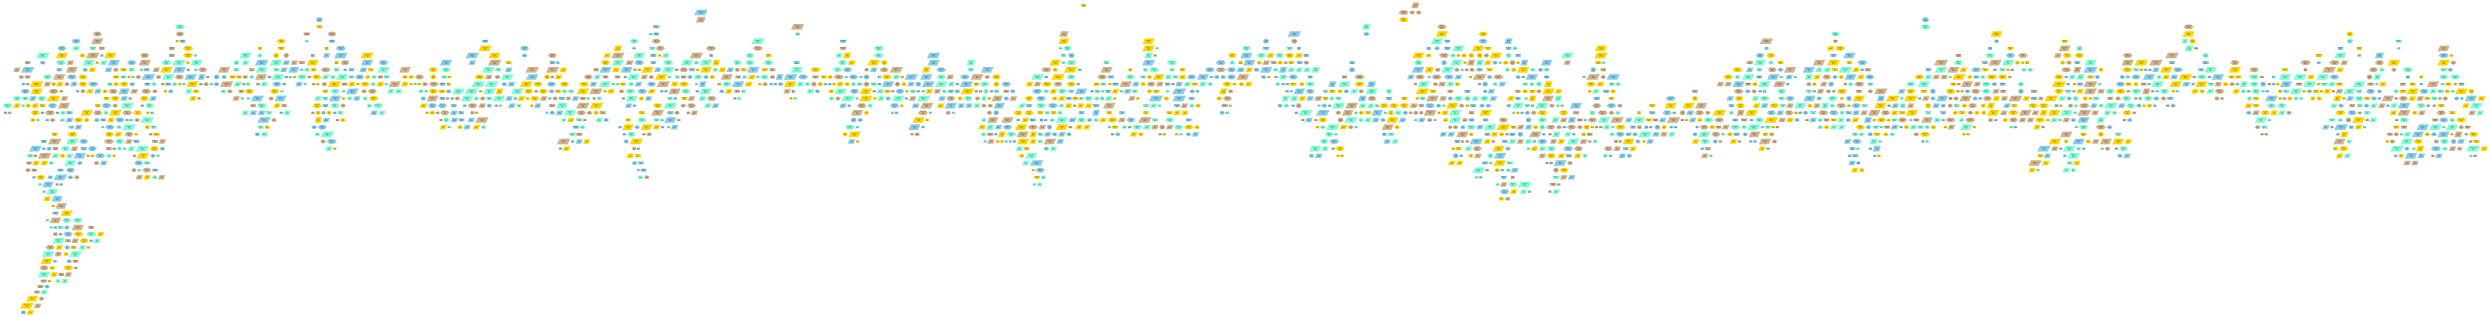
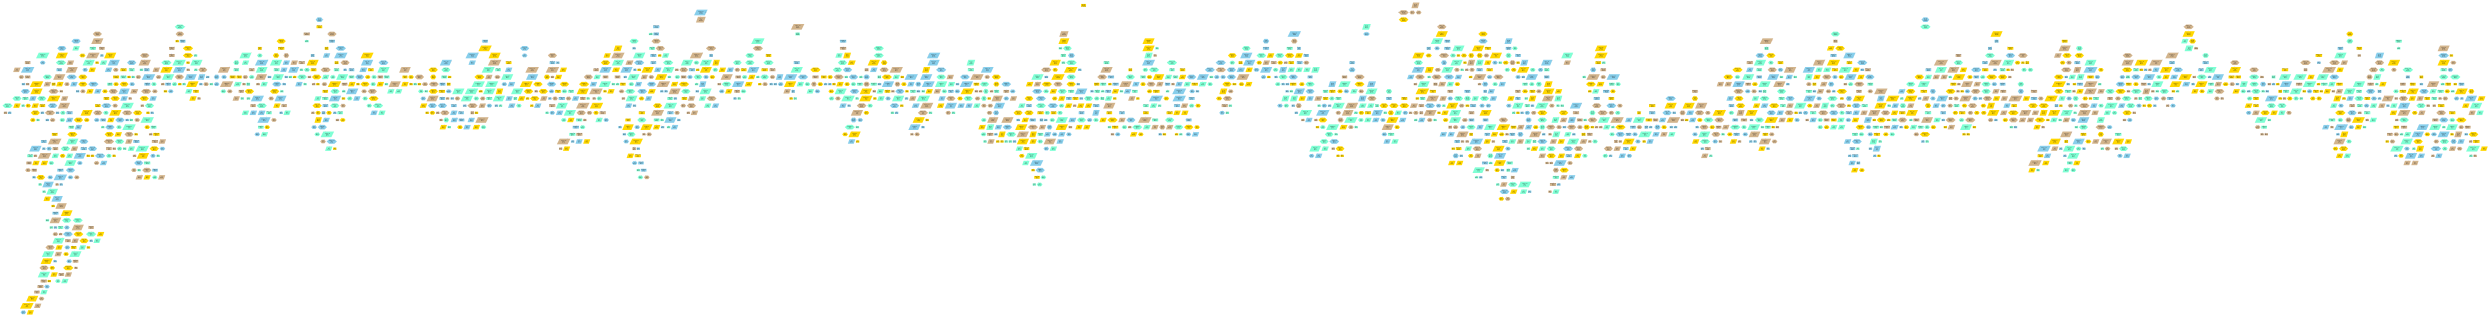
(1889, 106) -> (1889, 106)
